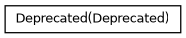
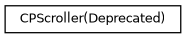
(93, 19) -> (93, 19)
